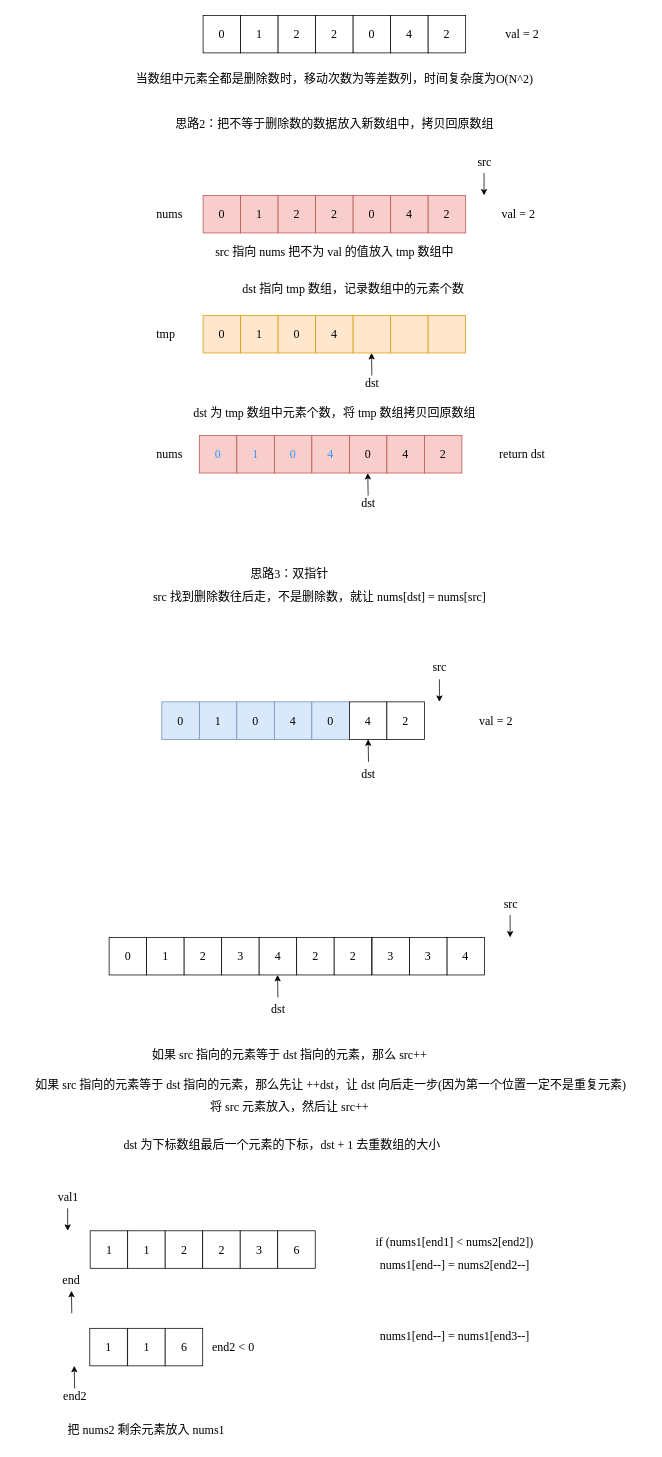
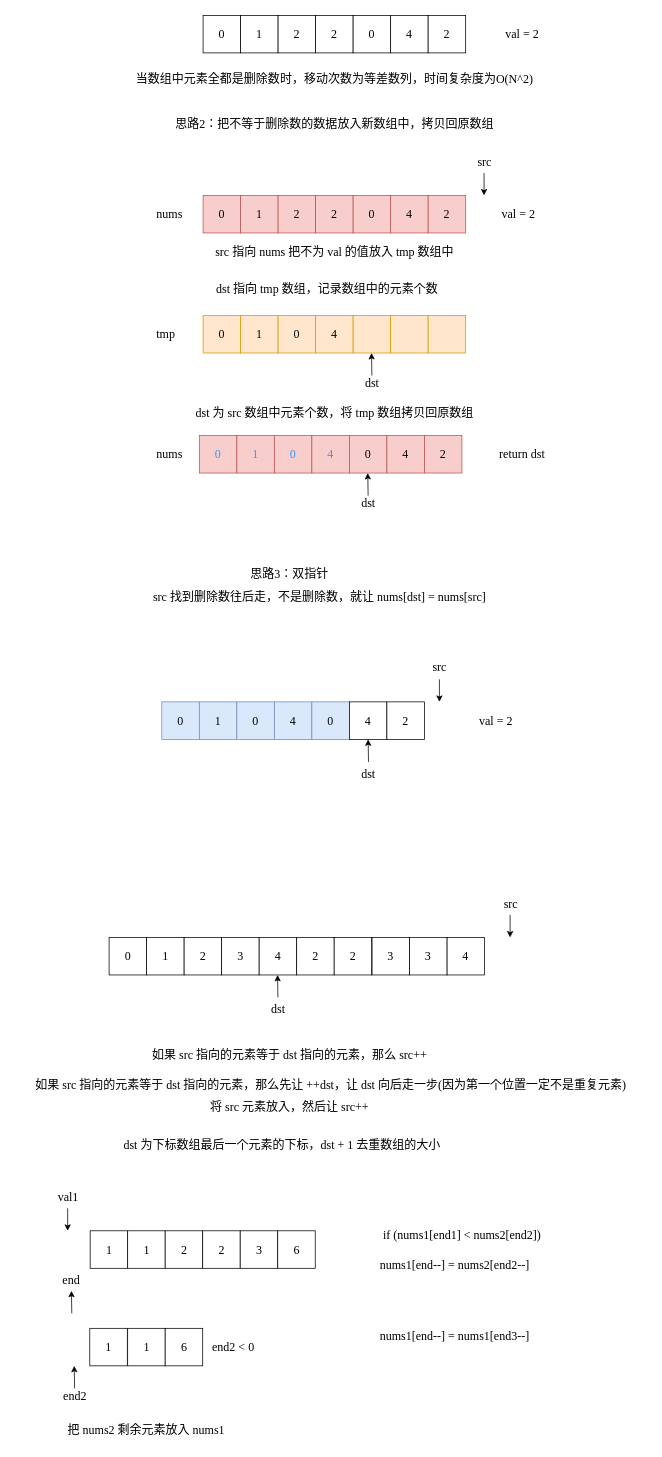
(353, 289) -> (327, 289)
(335, 413) -> (335, 413)
(454, 1242) -> (462, 1234)
